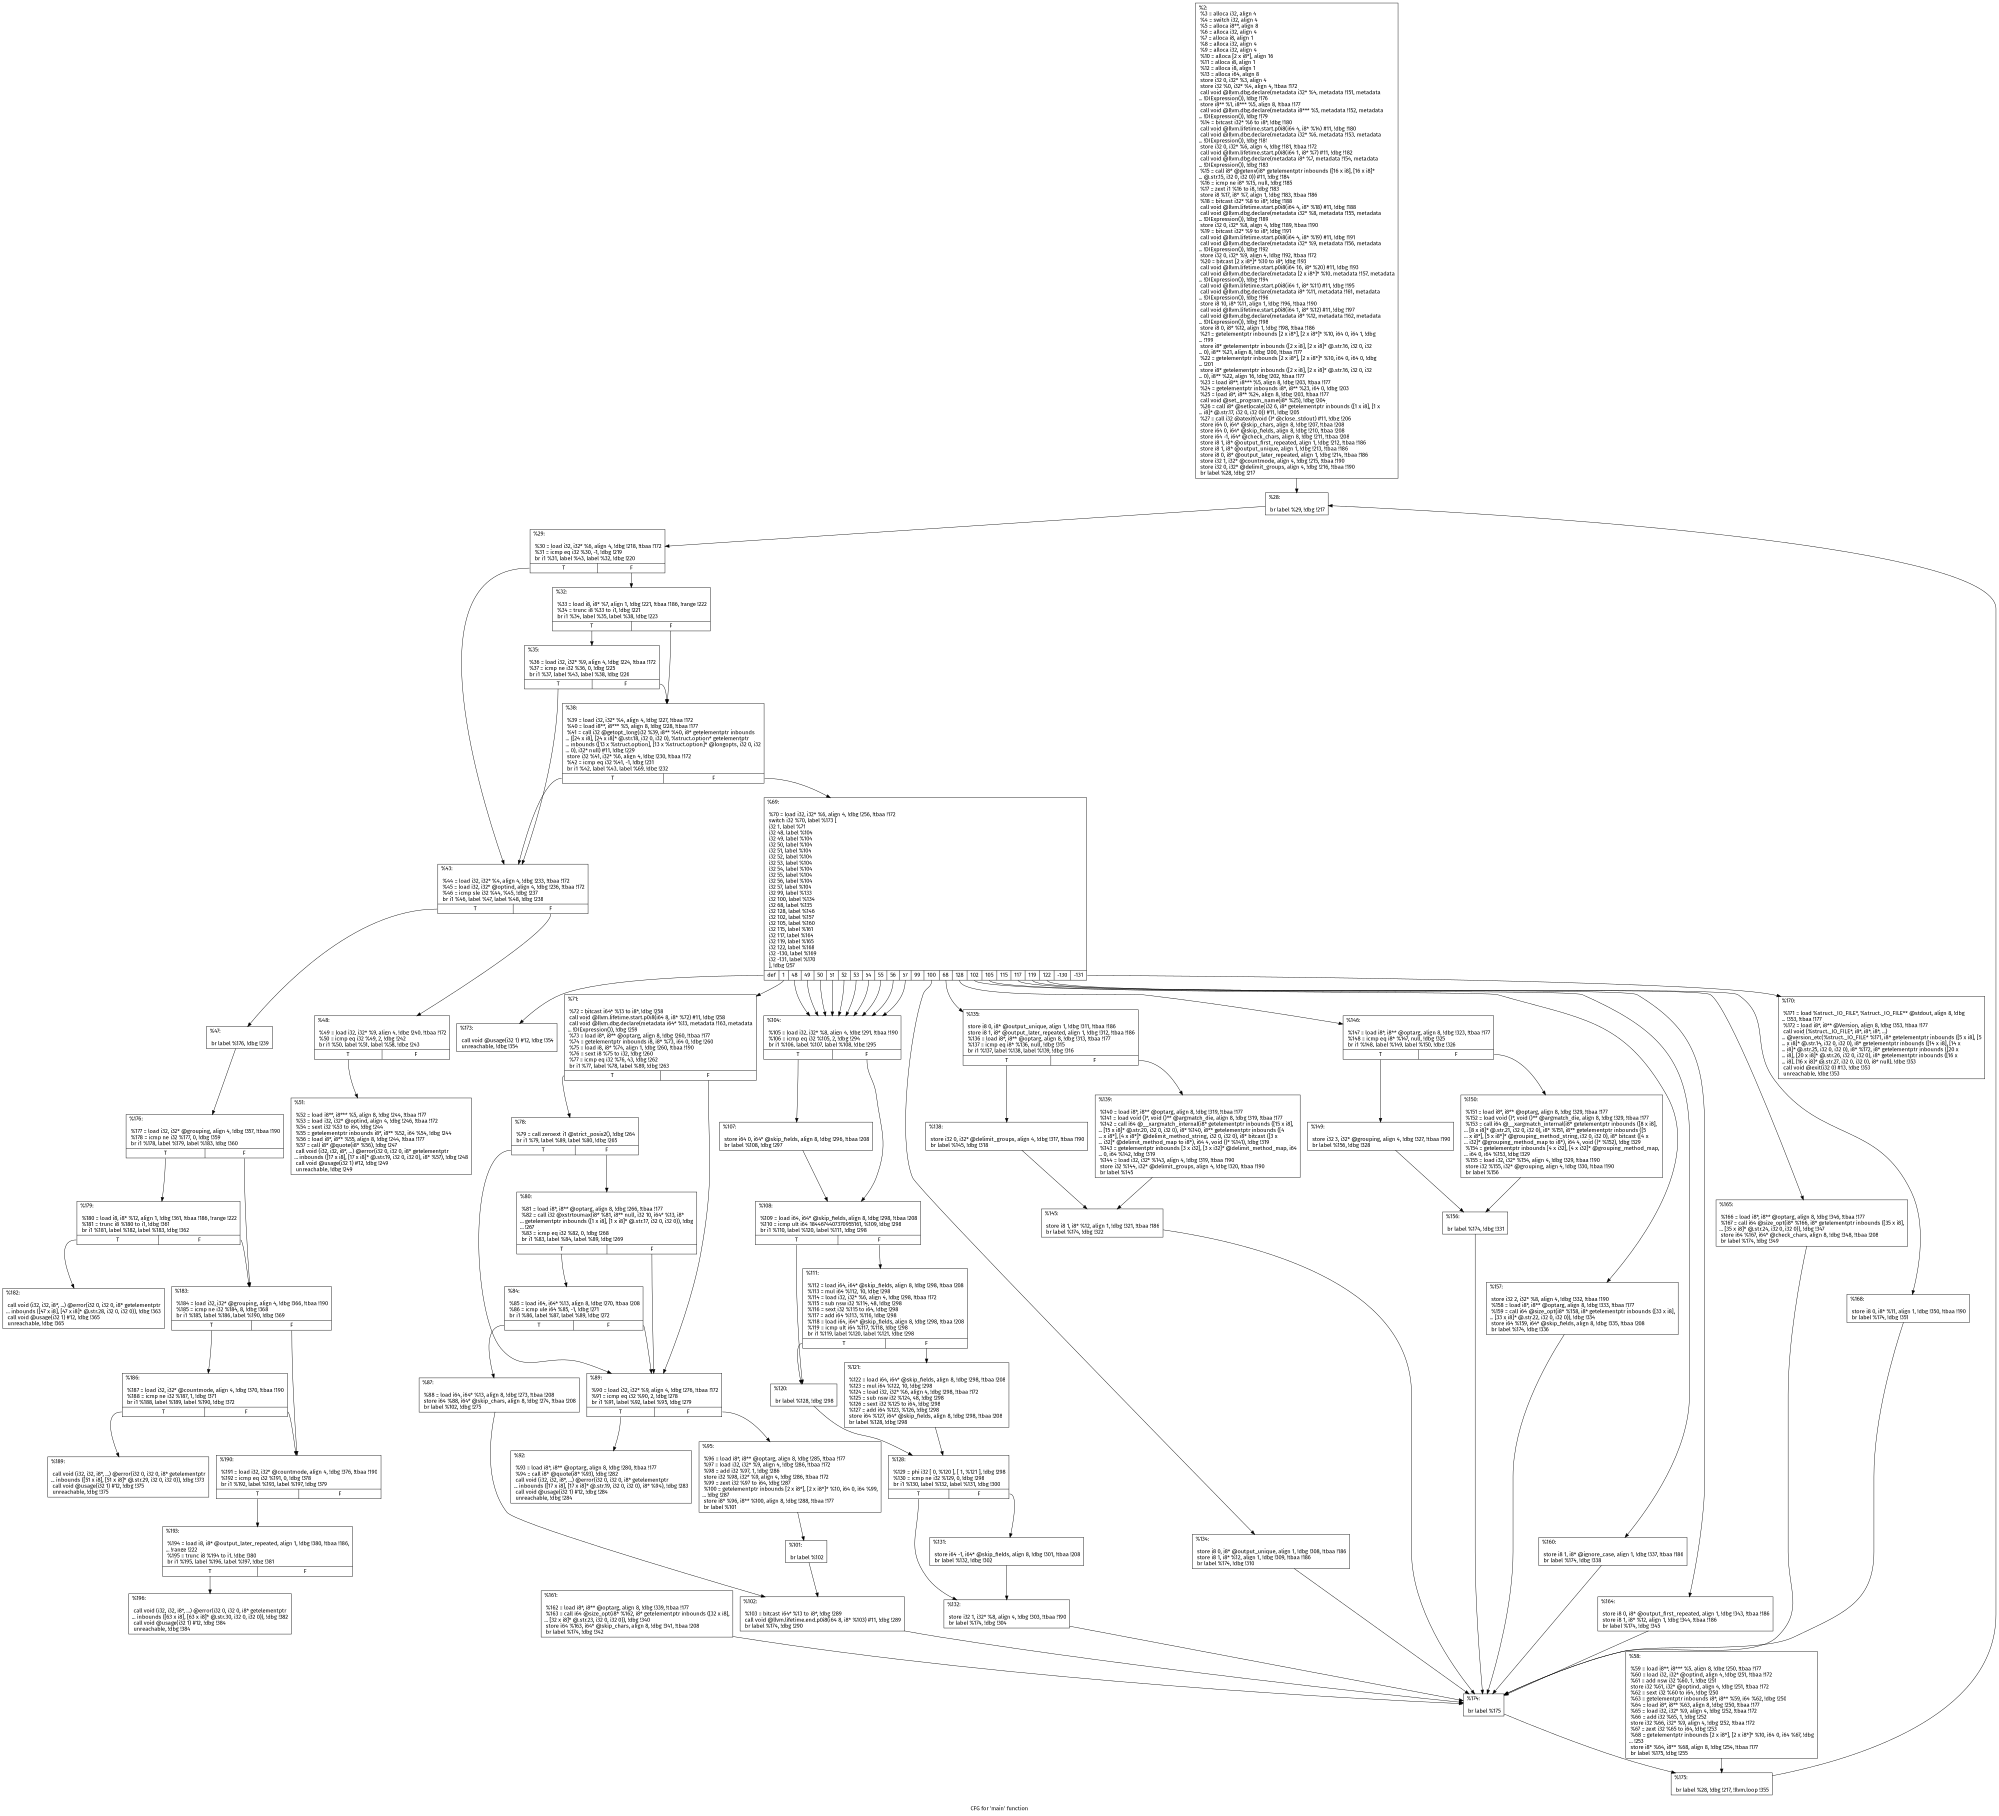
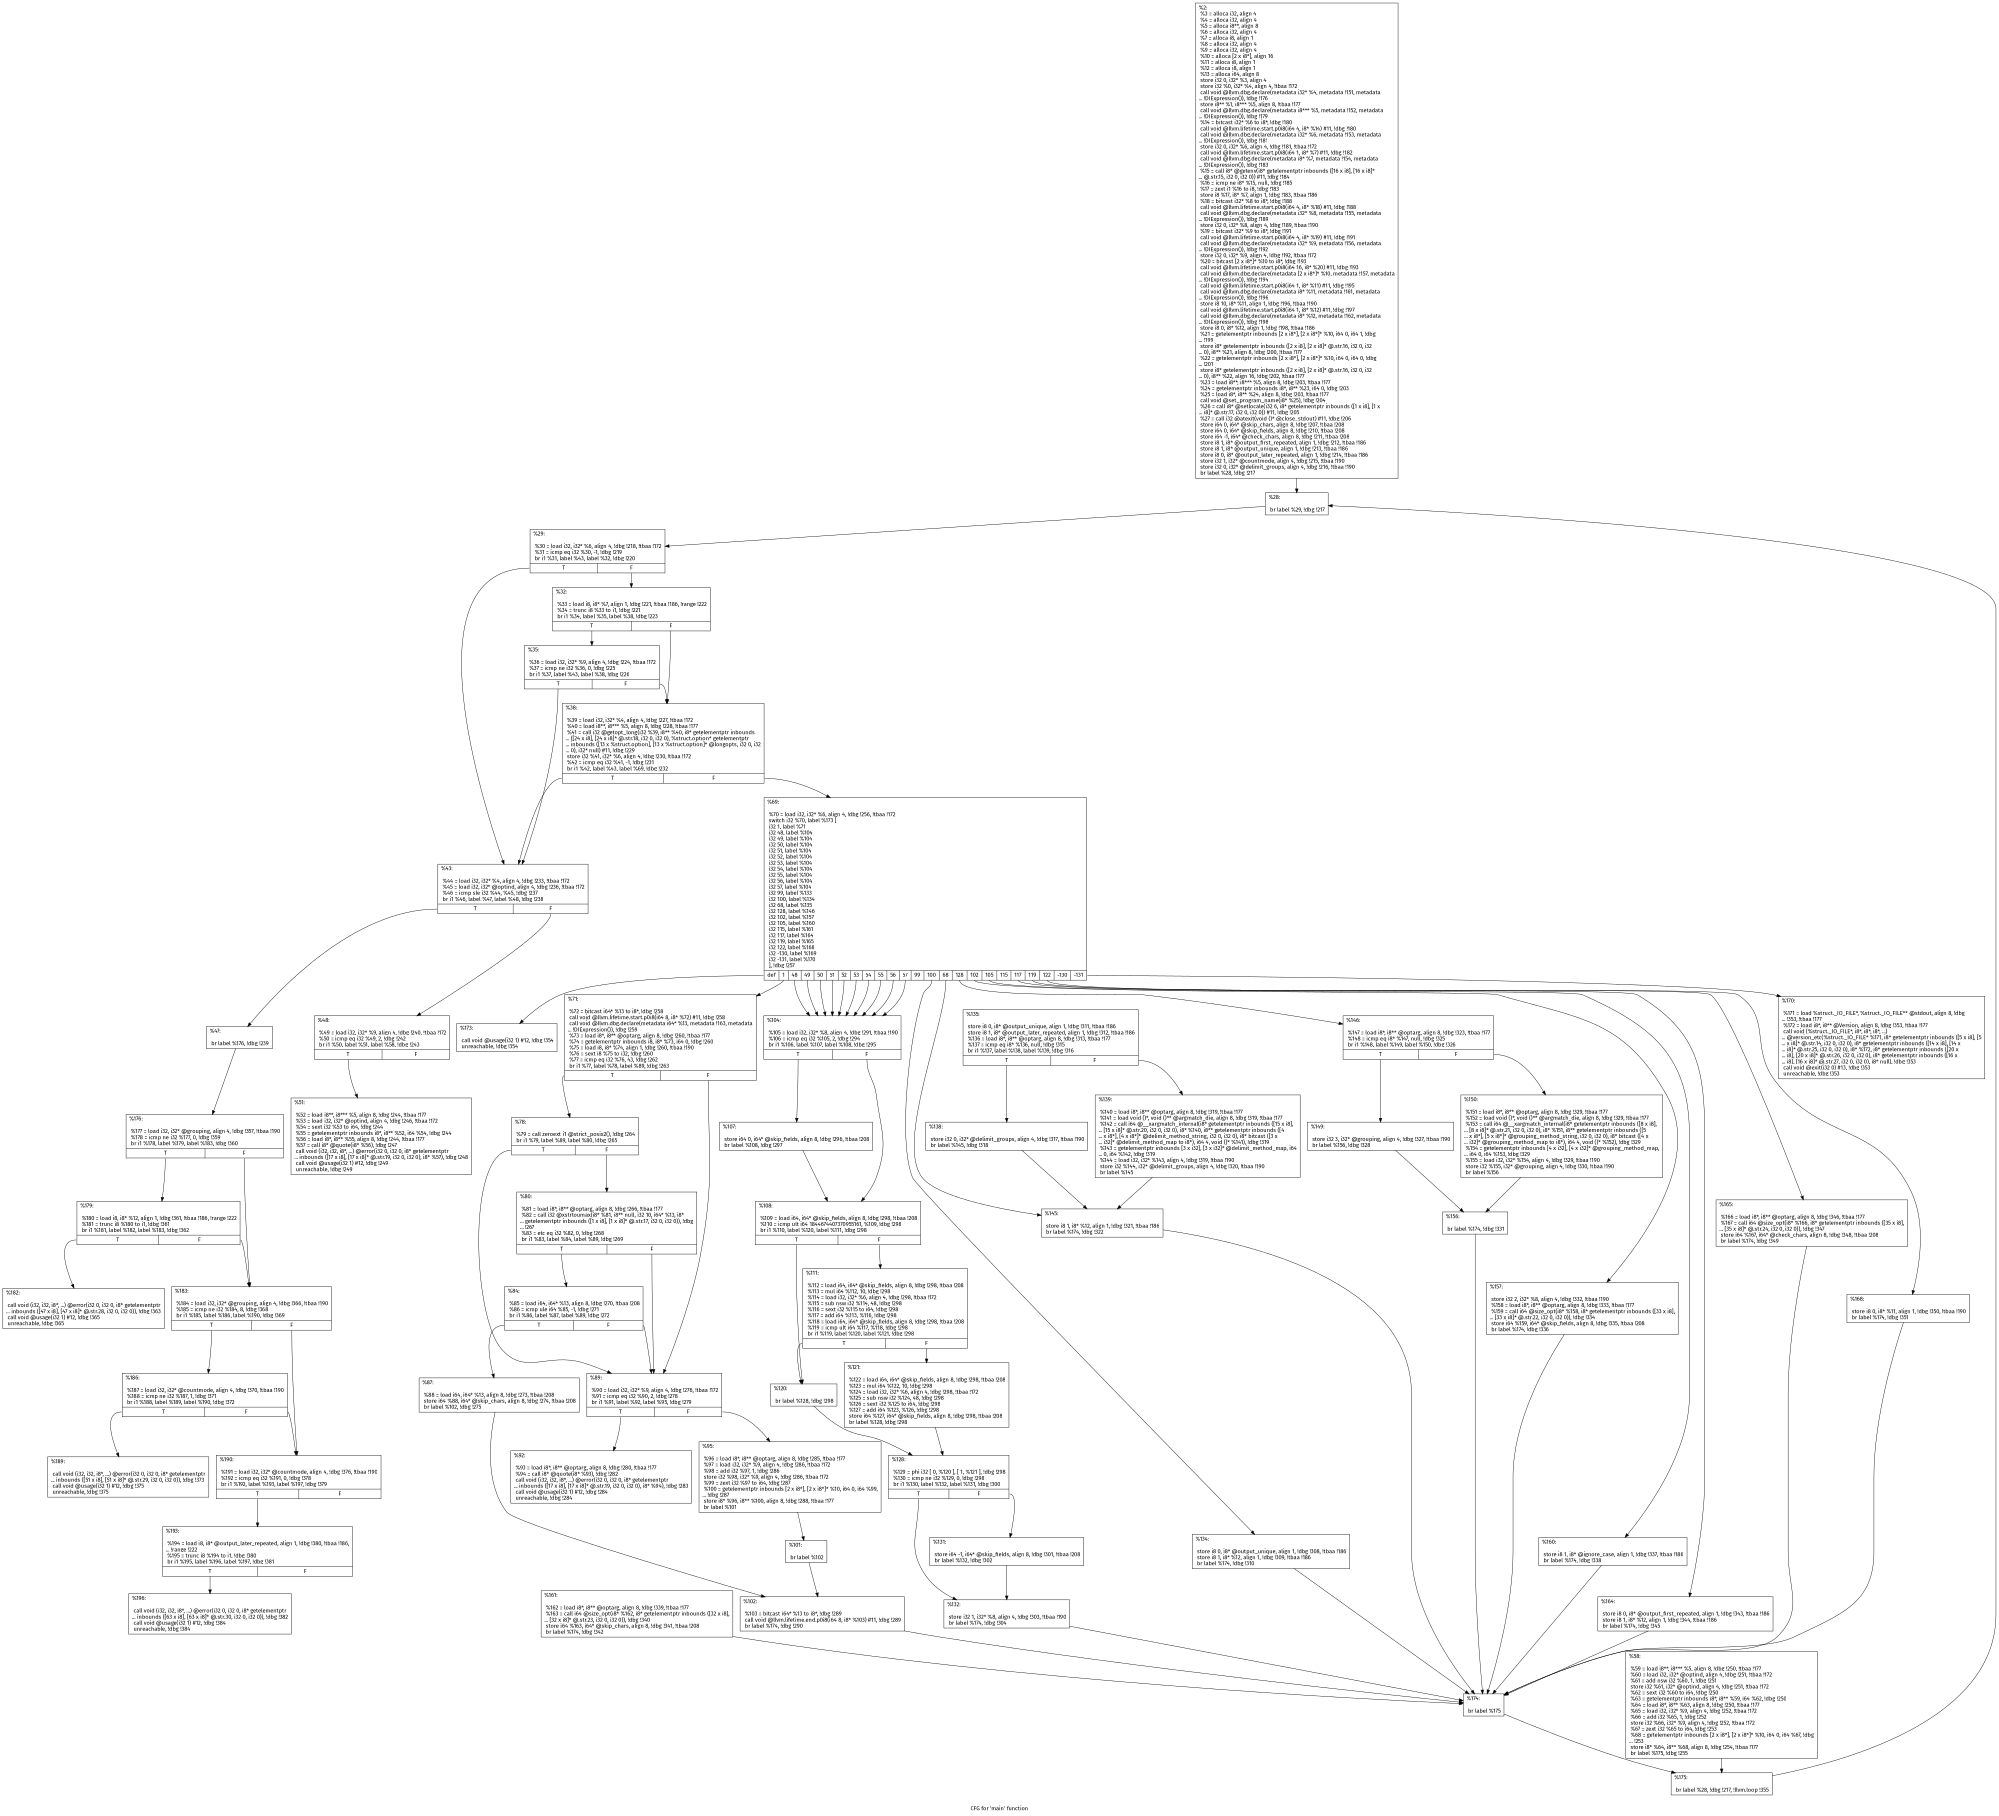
(1228, 20) -> (1228, 20)
(950, 996) -> (914, 1139)
(564, 1233) -> (562, 1233)
